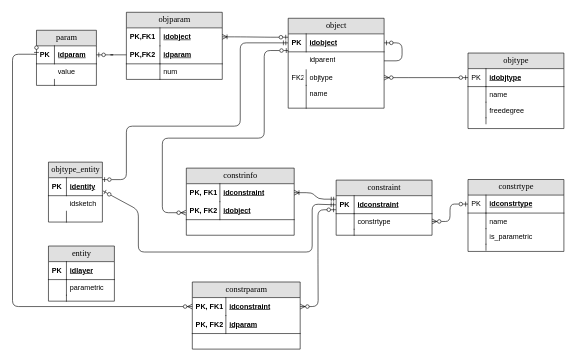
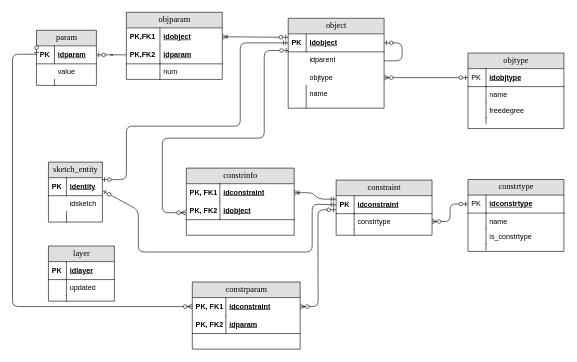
(297, 78) -> none
(76, 170) -> (76, 170)
(514, 237) -> (515, 237)
(82, 254) -> (82, 254)
(89, 288) -> (84, 288)
